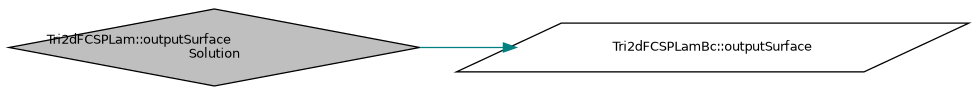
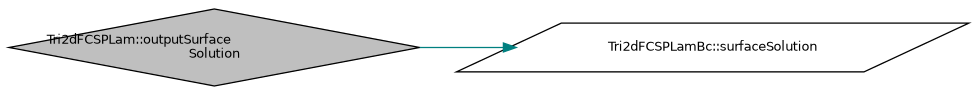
(713, 47) -> (713, 47)
